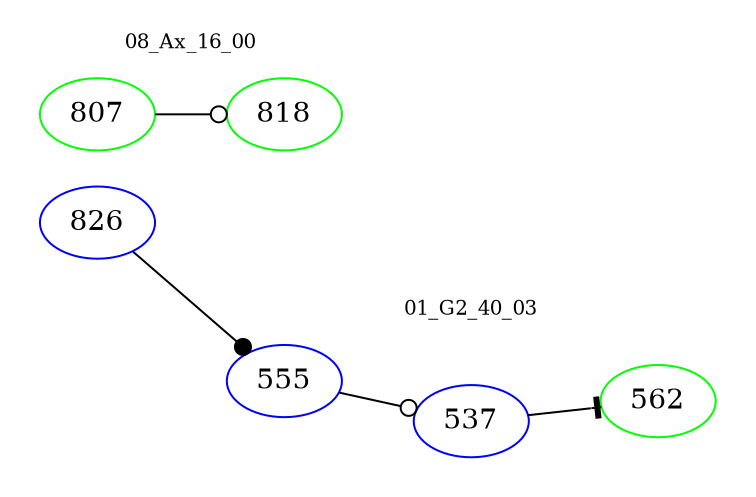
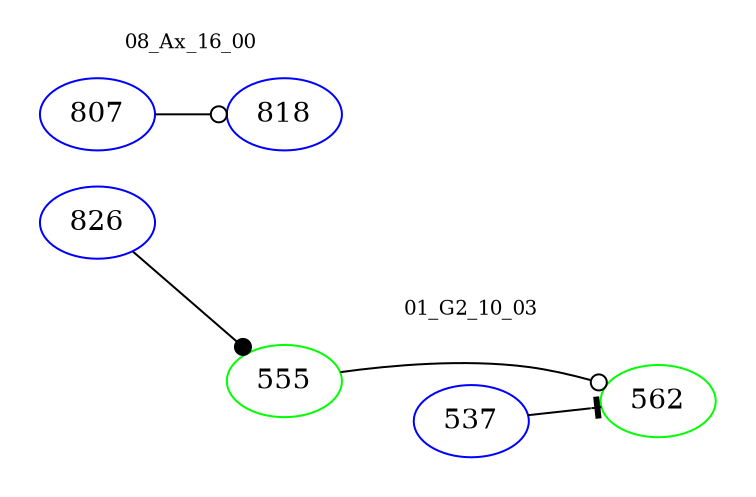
(97, 114) -> (97, 114)
(284, 114) -> (284, 114)
(471, 310) -> (471, 310)
(284, 381) -> (284, 381)
(370, 399) -> (466, 363)
